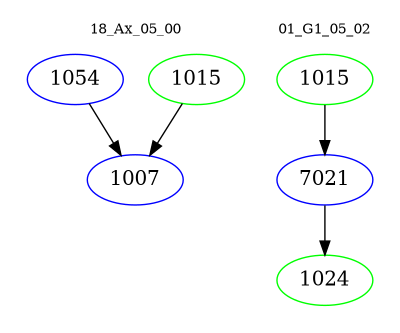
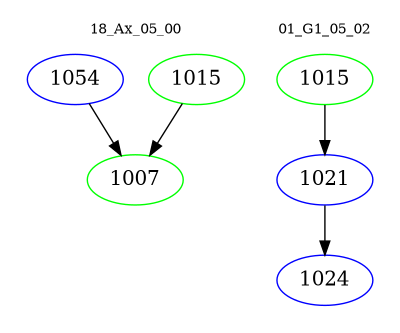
(135, 180) -> (135, 180)
(325, 180) -> (325, 180)
(325, 280) -> (325, 280)
